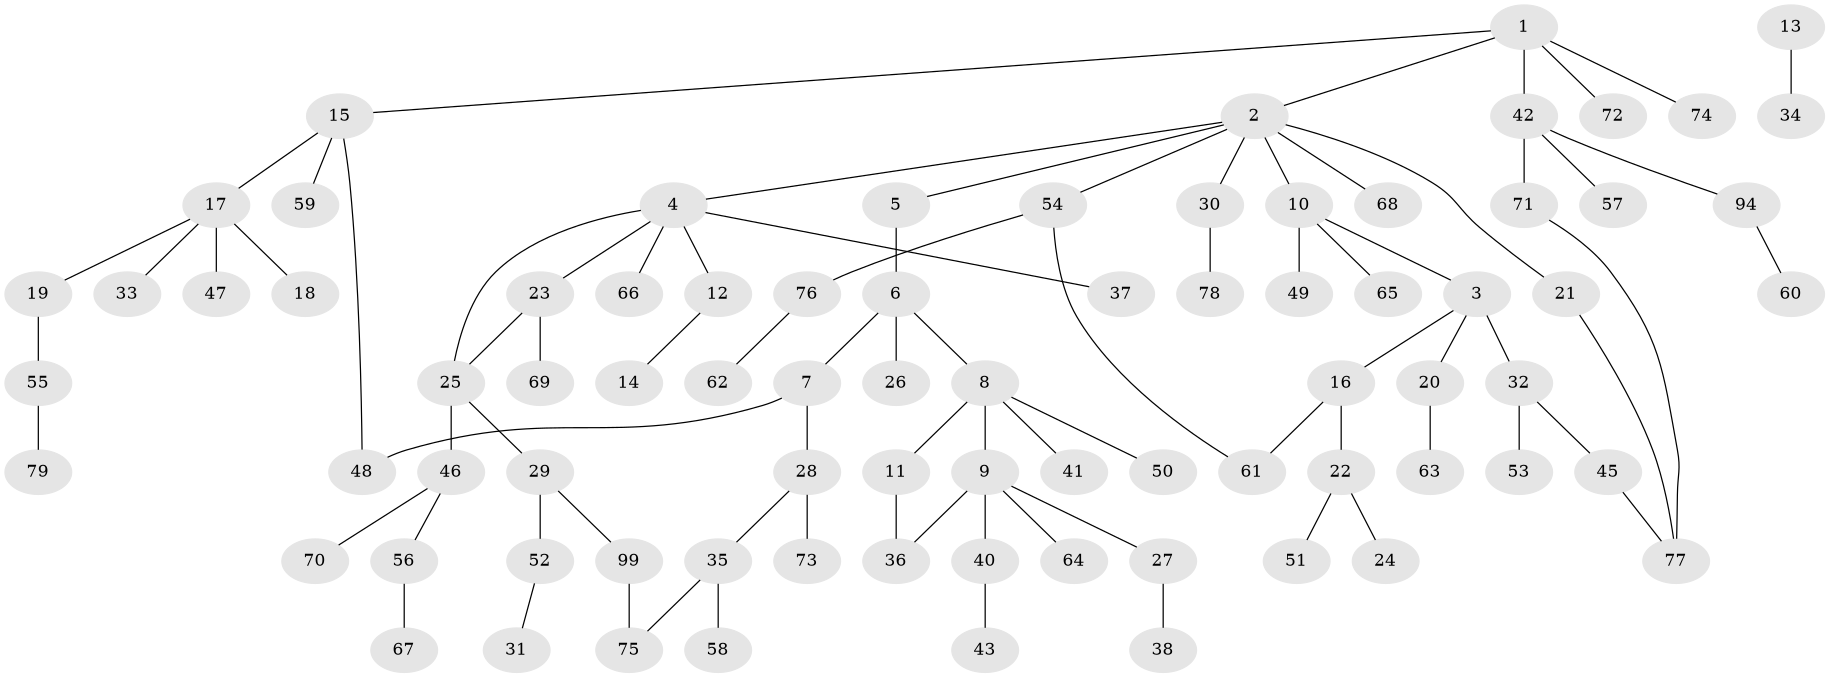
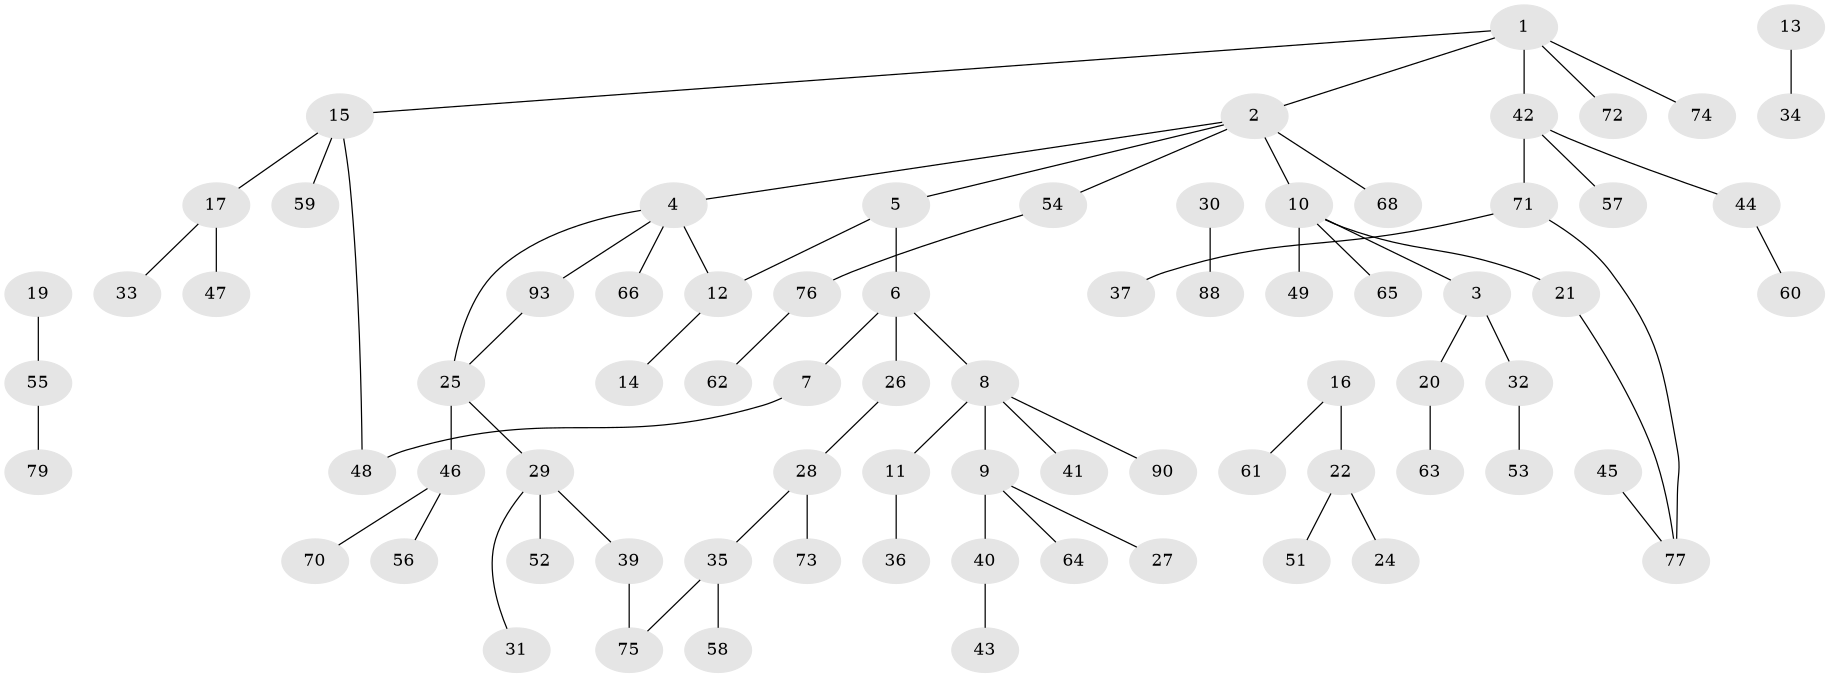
(1232, 161) -> none
(1427, 180) -> (1433, 250)
(1747, 205) -> (1747, 205)
(888, 248) -> (1319, 243)
(127, 250) -> none
none -> (807, 250)
(305, 294) -> none
(540, 294) -> (540, 294)
(1210, 294) -> (1210, 294)
(1409, 339) -> none
(1111, 363) -> none
(540, 383) -> none
(807, 428) -> (852, 428)
(1564, 428) -> none
(1163, 472) -> (1163, 472)
(941, 517) -> none
(629, 561) -> (629, 561)
(528, 606) -> (493, 557)
(404, 650) -> none
(1163, 650) -> none
